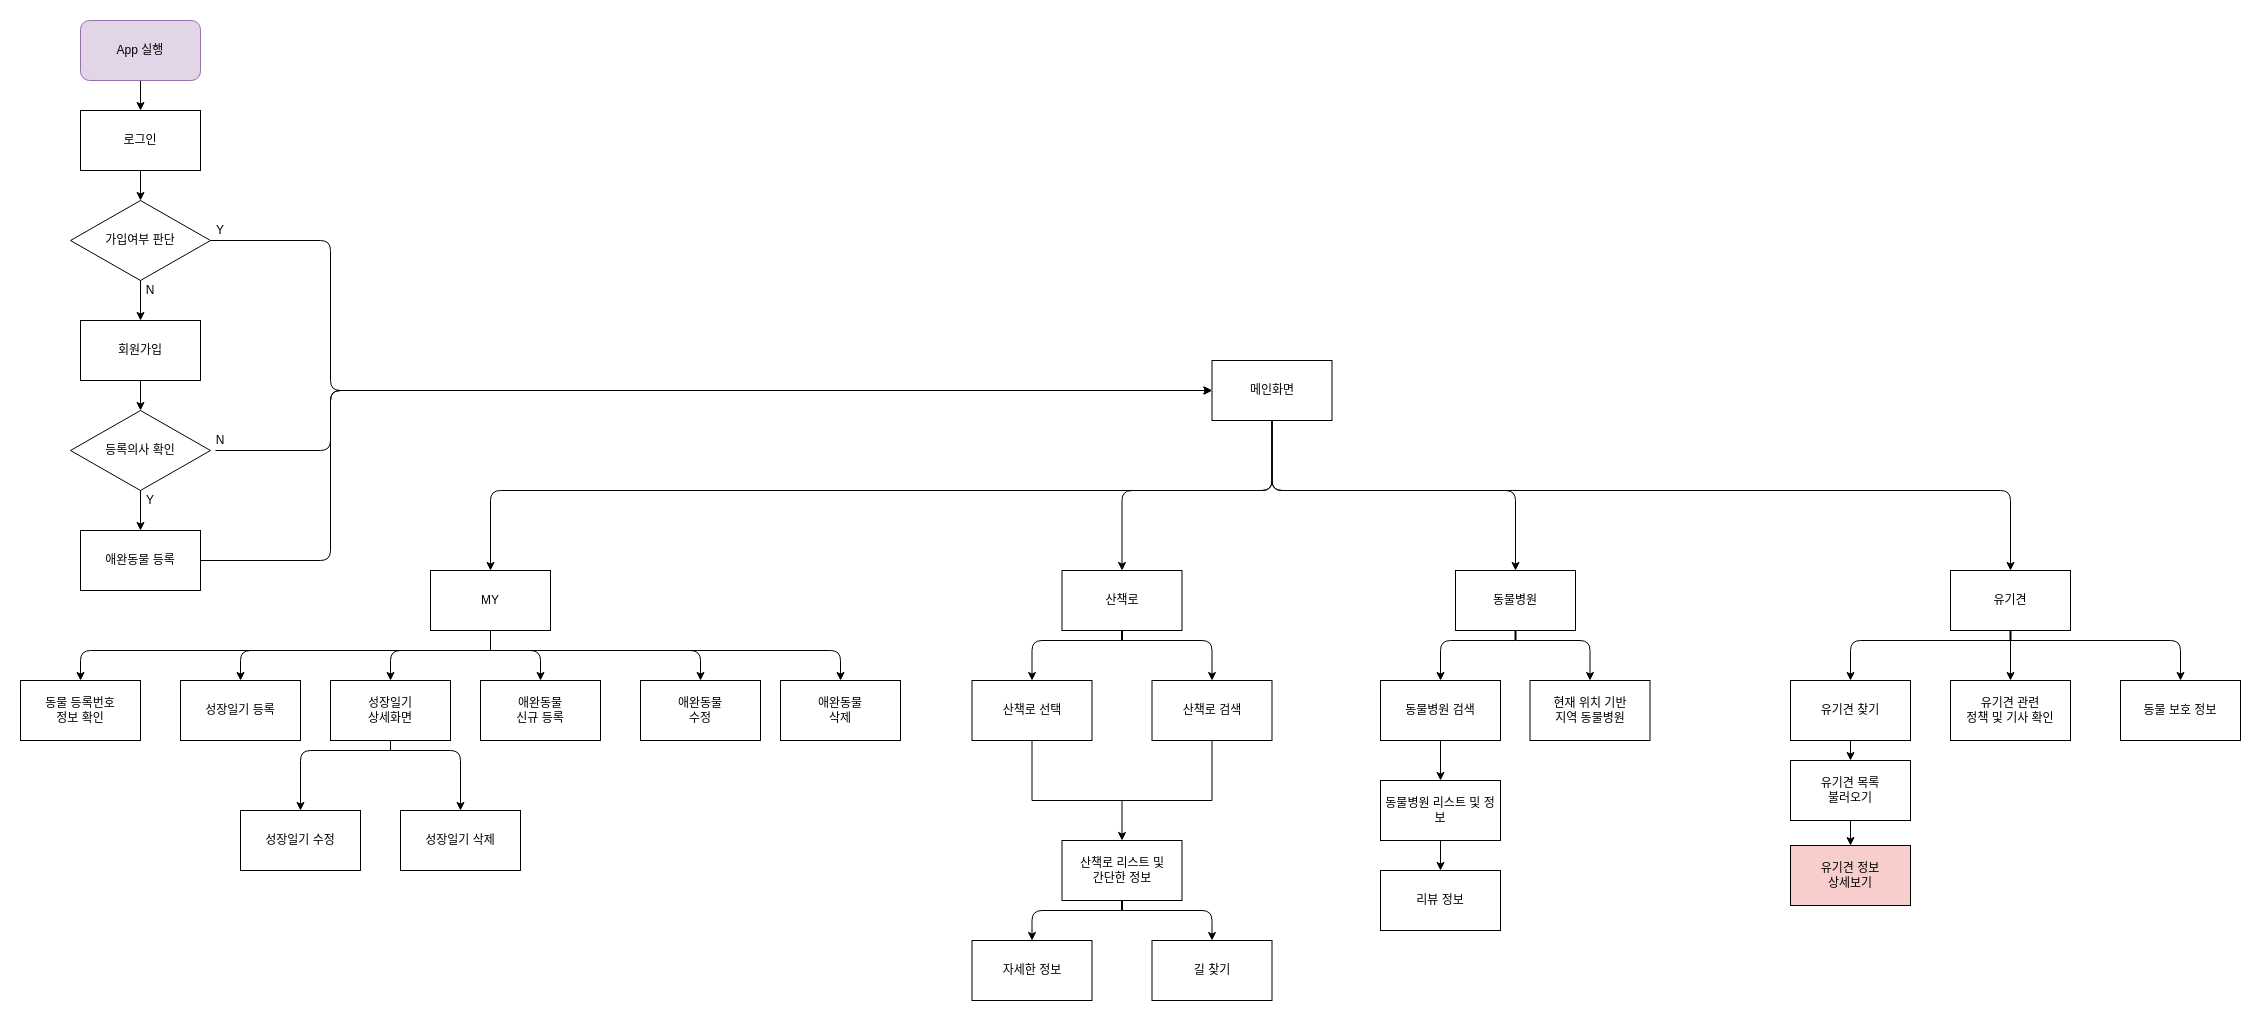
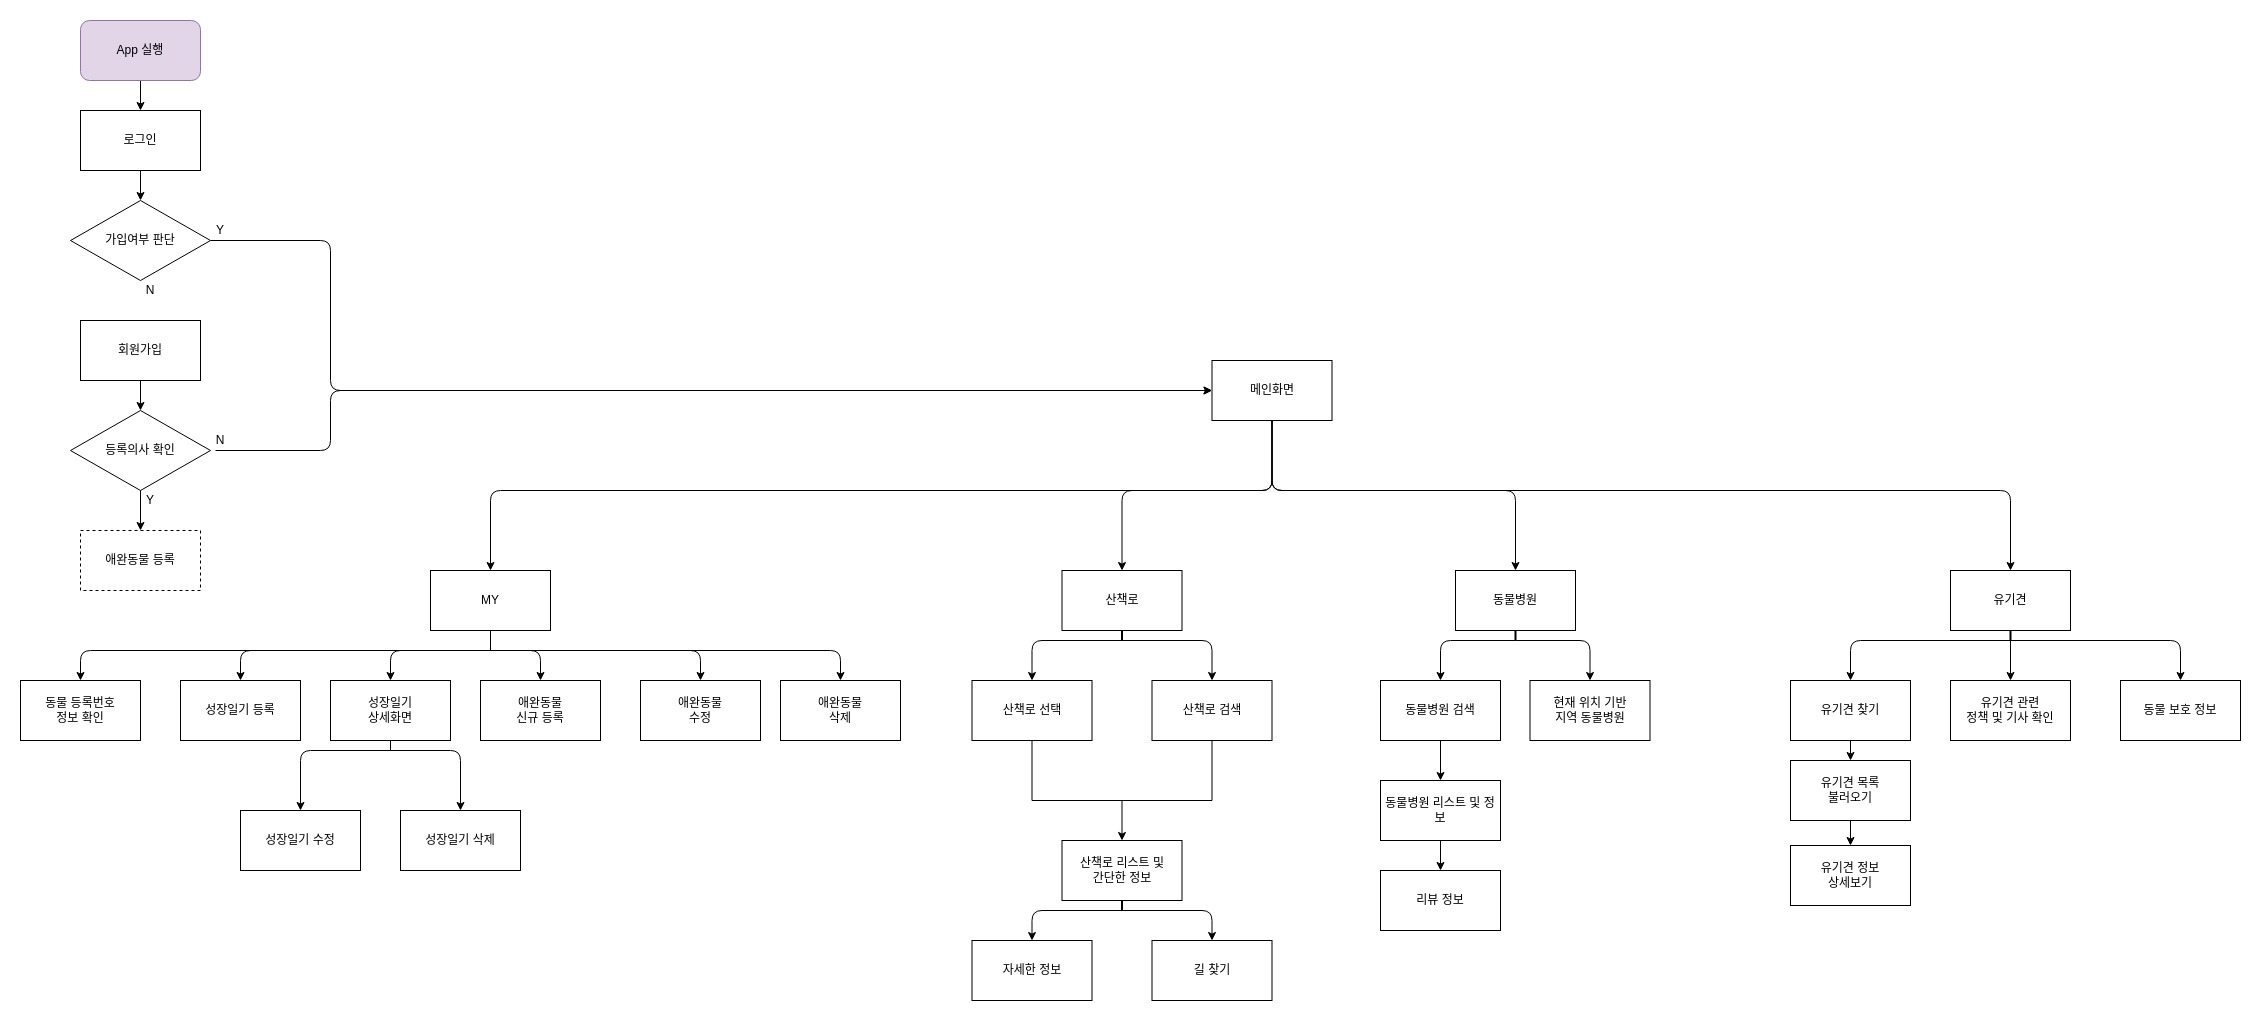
(141, 297) -> none
(141, 561) -> (141, 561)
(317, 561) -> none
(1851, 876) -> (1851, 876)
